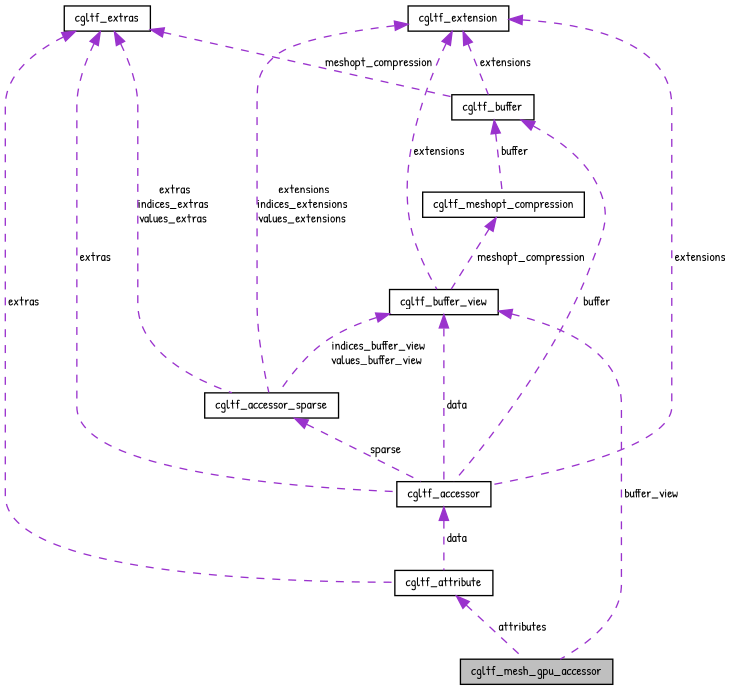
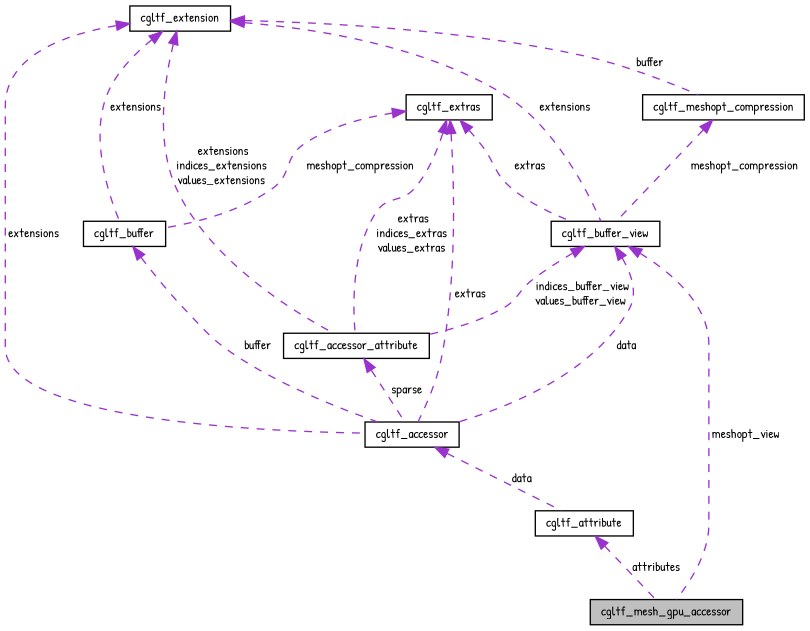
(499, 163) -> (475, 37)
(272, 405) -> (356, 346)
(5, 462) -> (510, 187)
(650, 494) -> (745, 435)
